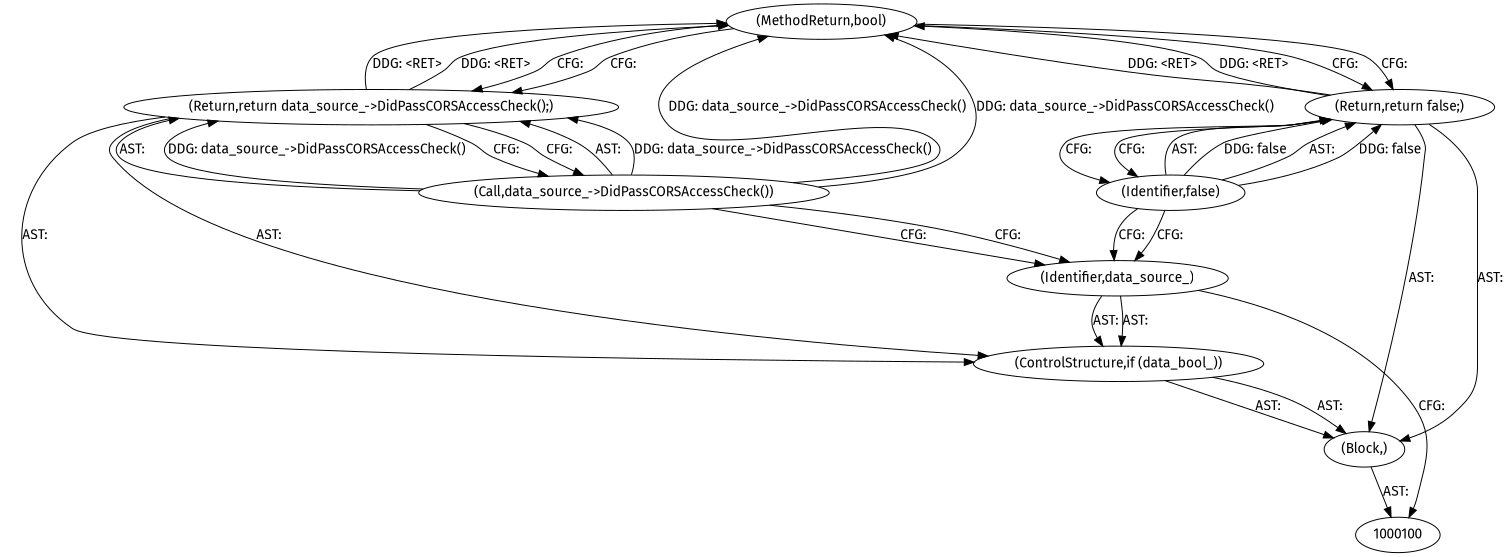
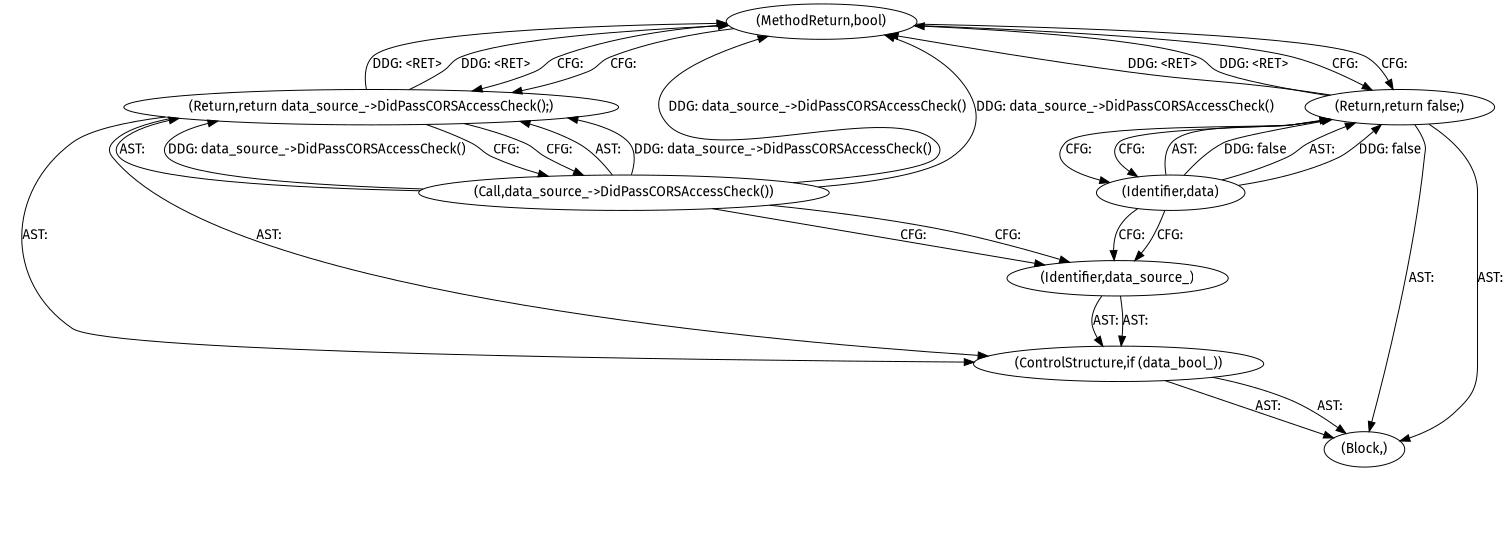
(1171, 193) -> (1171, 193)
(1398, 535) -> none
